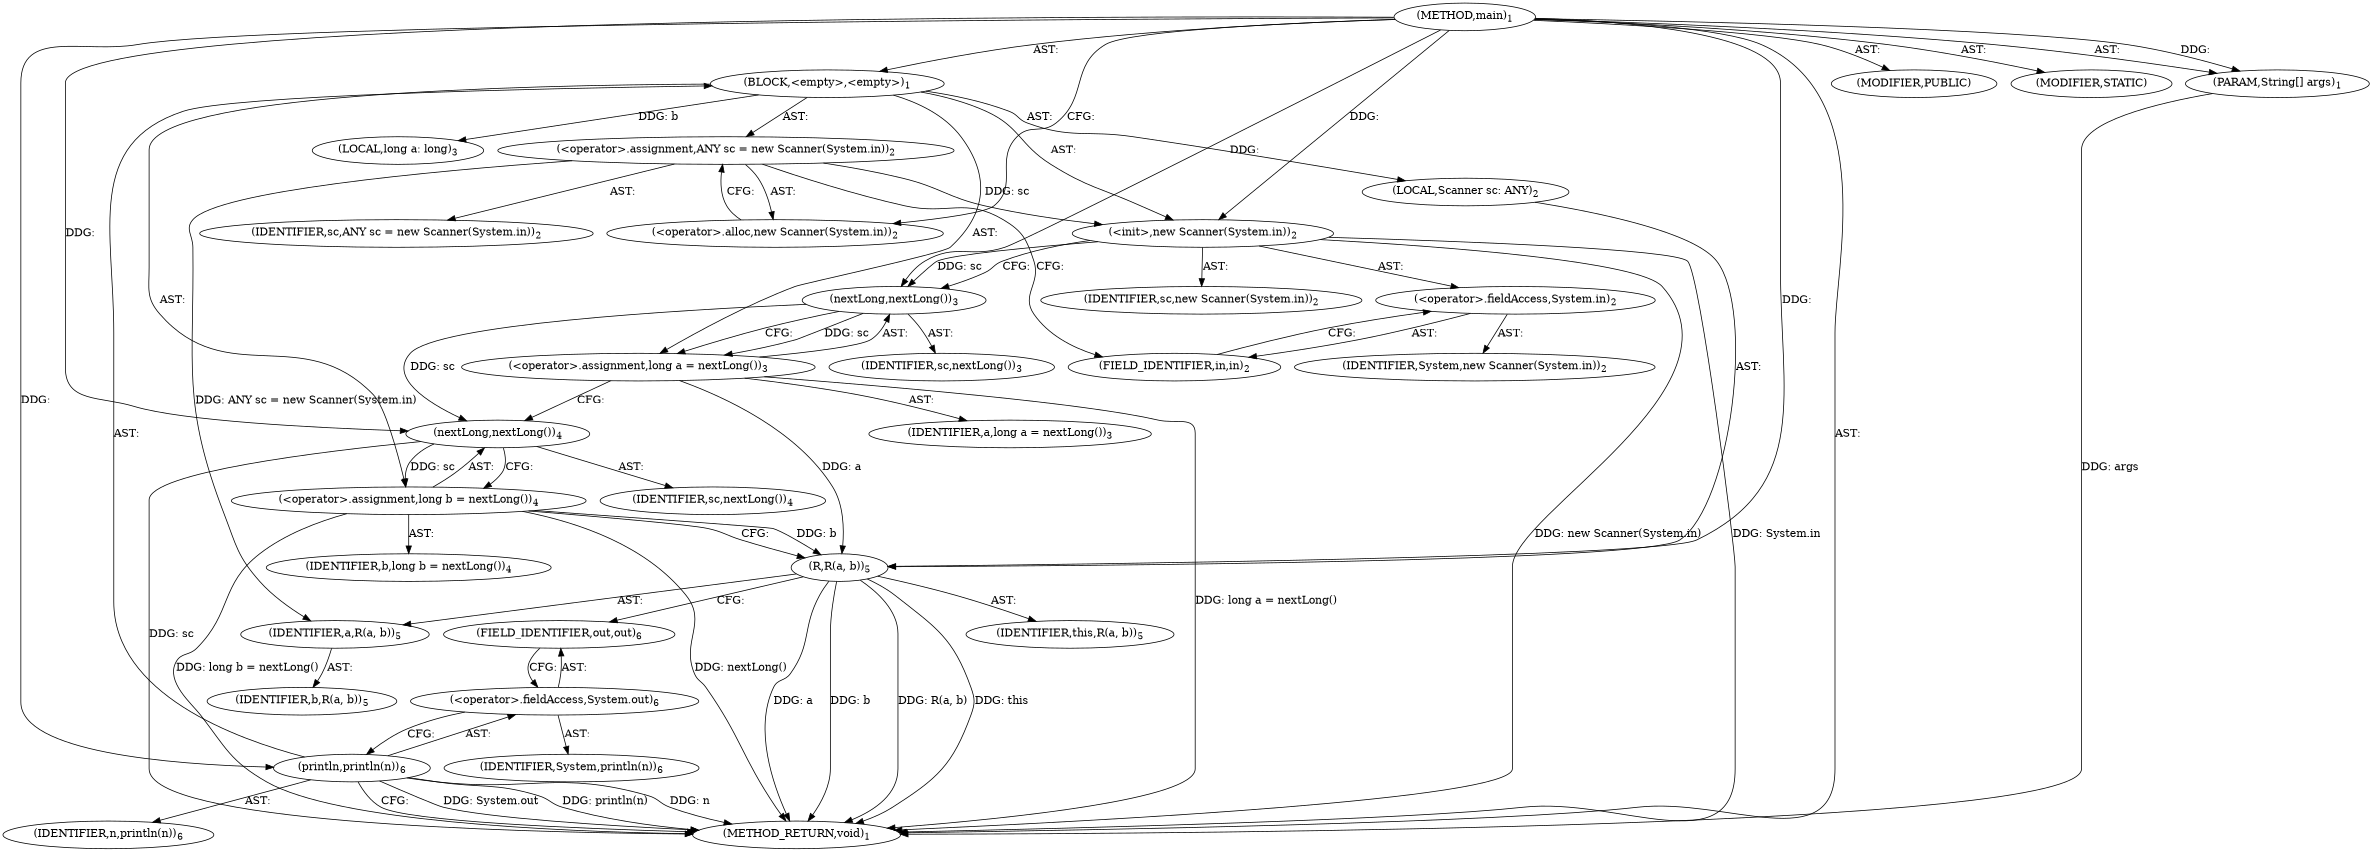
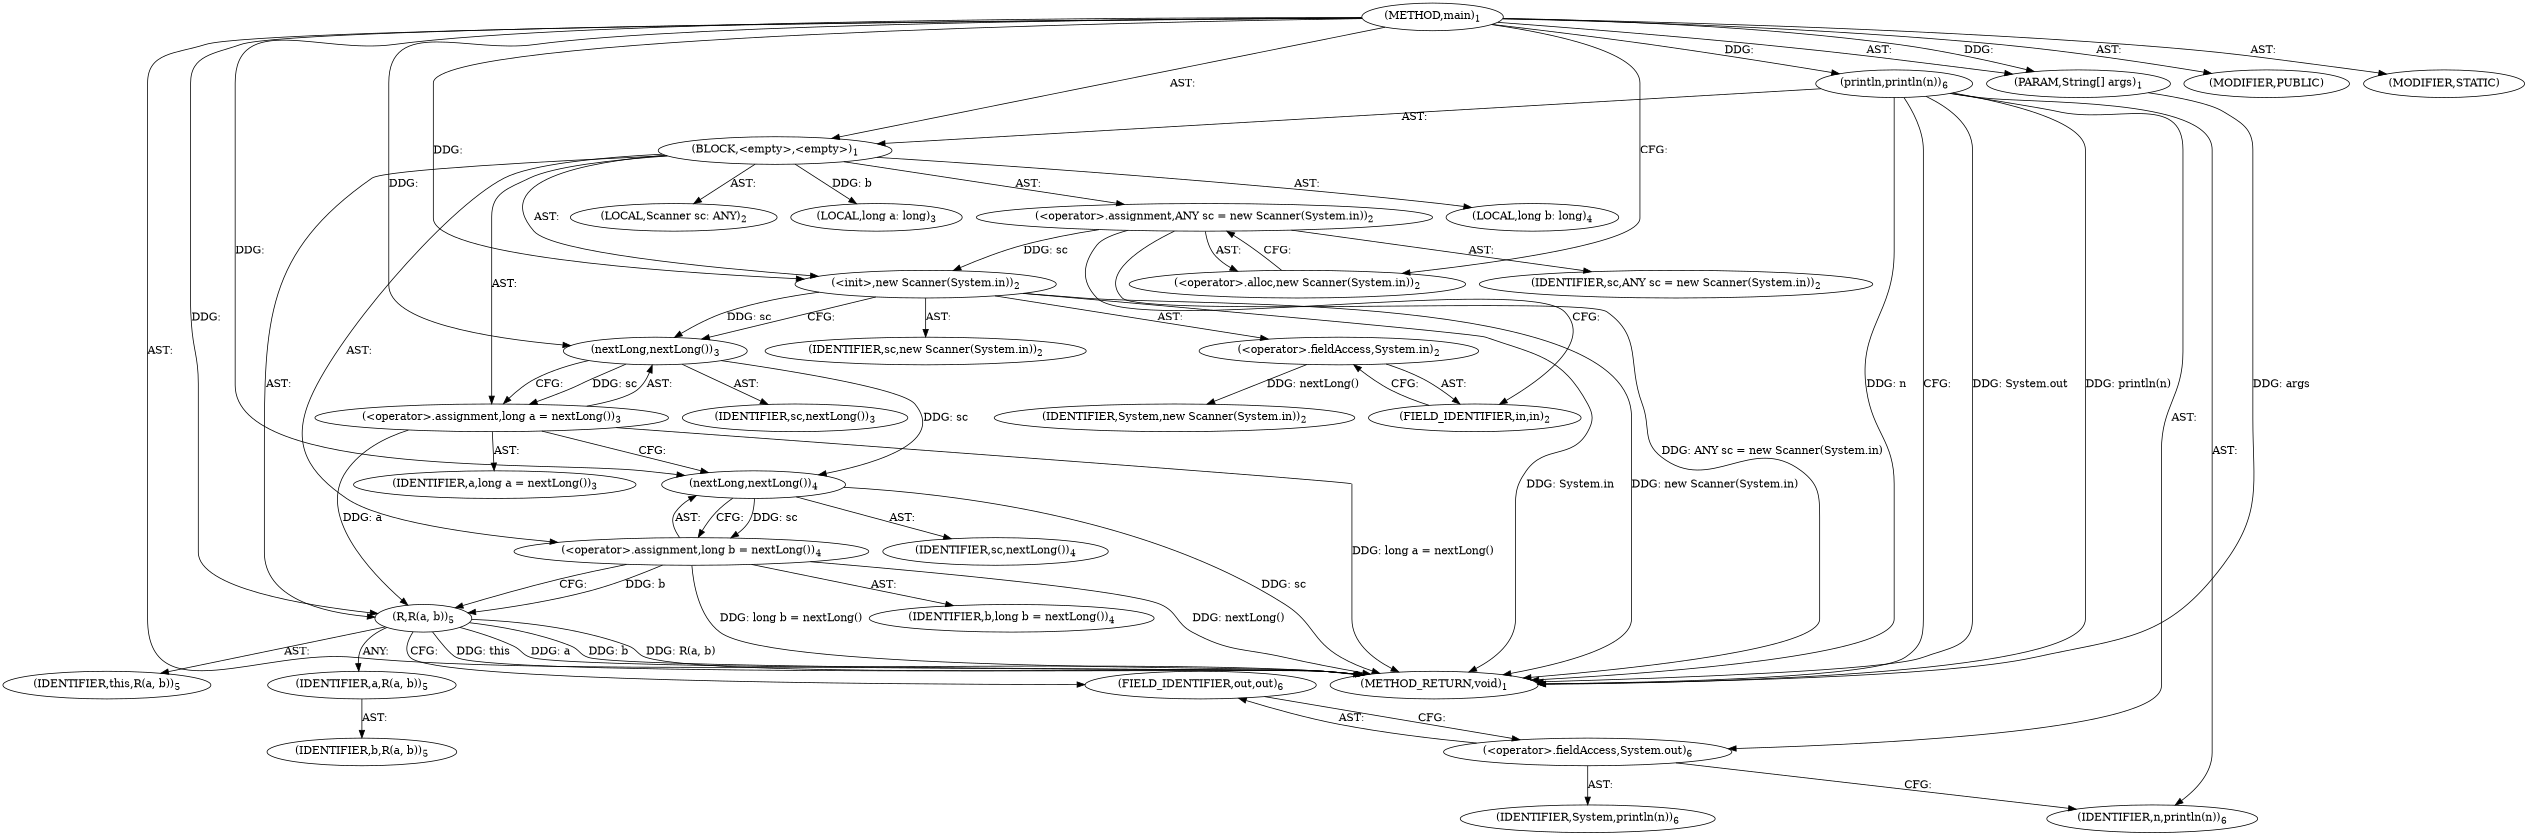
none -> (1532, 217)
(192, 242) -> (1638, 391)
(1512, 334) -> (1313, 384)
(1687, 532) -> (289, 268)
(632, 601) -> (378, 652)
(416, 725) -> (1872, 786)
